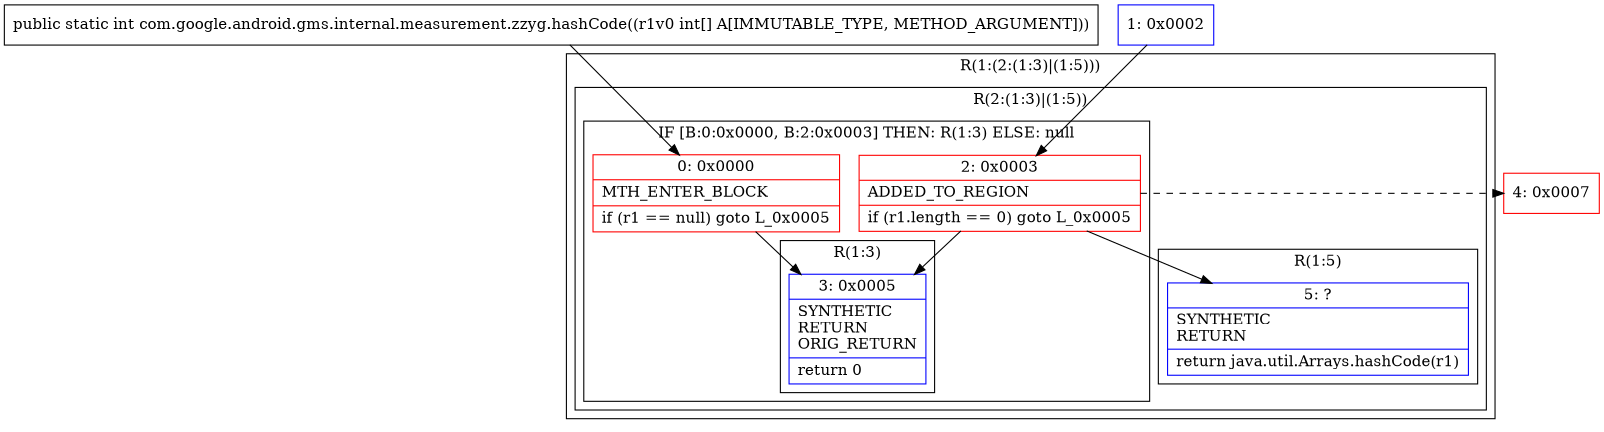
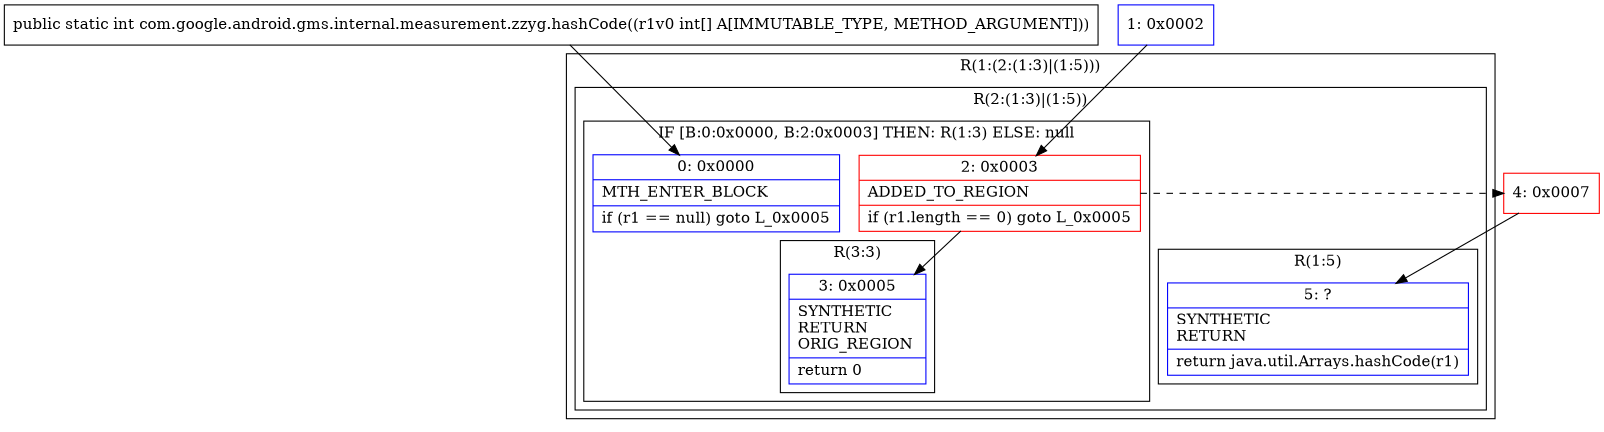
(716, 193) -> (716, 193)
(773, 248) -> none
(857, 253) -> (857, 253)
(1141, 254) -> (1468, 242)
(857, 344) -> (855, 344)
